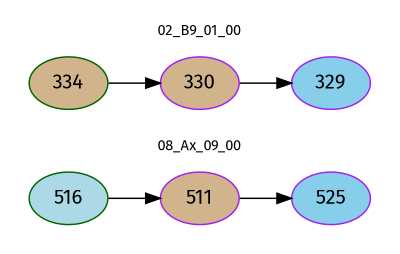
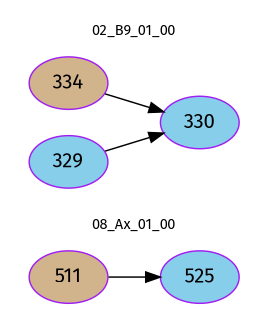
(69, 83) -> (69, 83)
(200, 83) -> (200, 122)
(258, 83) -> (127, 144)
(200, 147) -> (134, 225)
(69, 198) -> none
